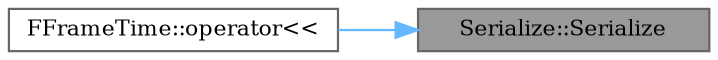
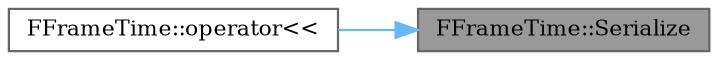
(564, 30) -> (564, 30)
